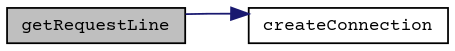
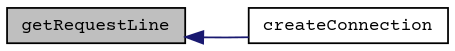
(208, 14) -> (226, 37)
